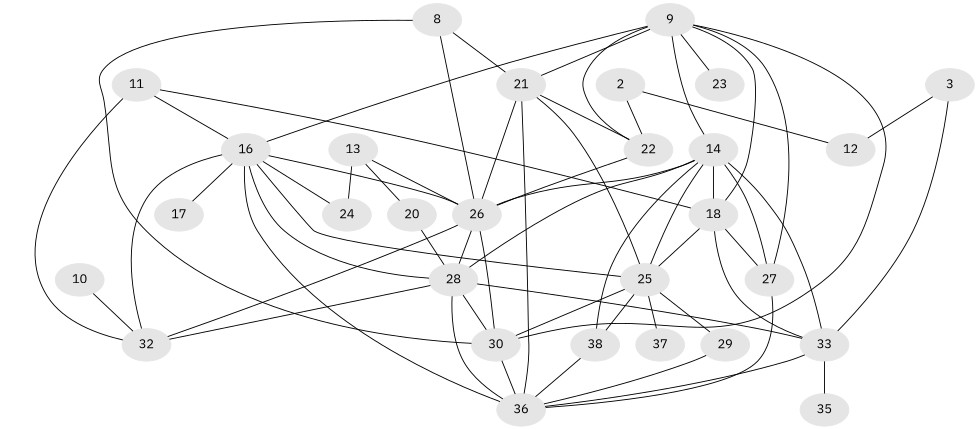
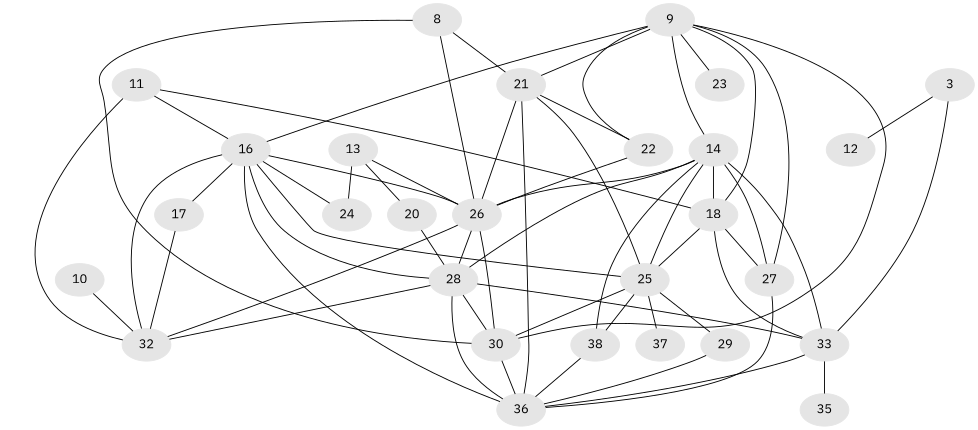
(620, 85) -> none
none -> (163, 280)
